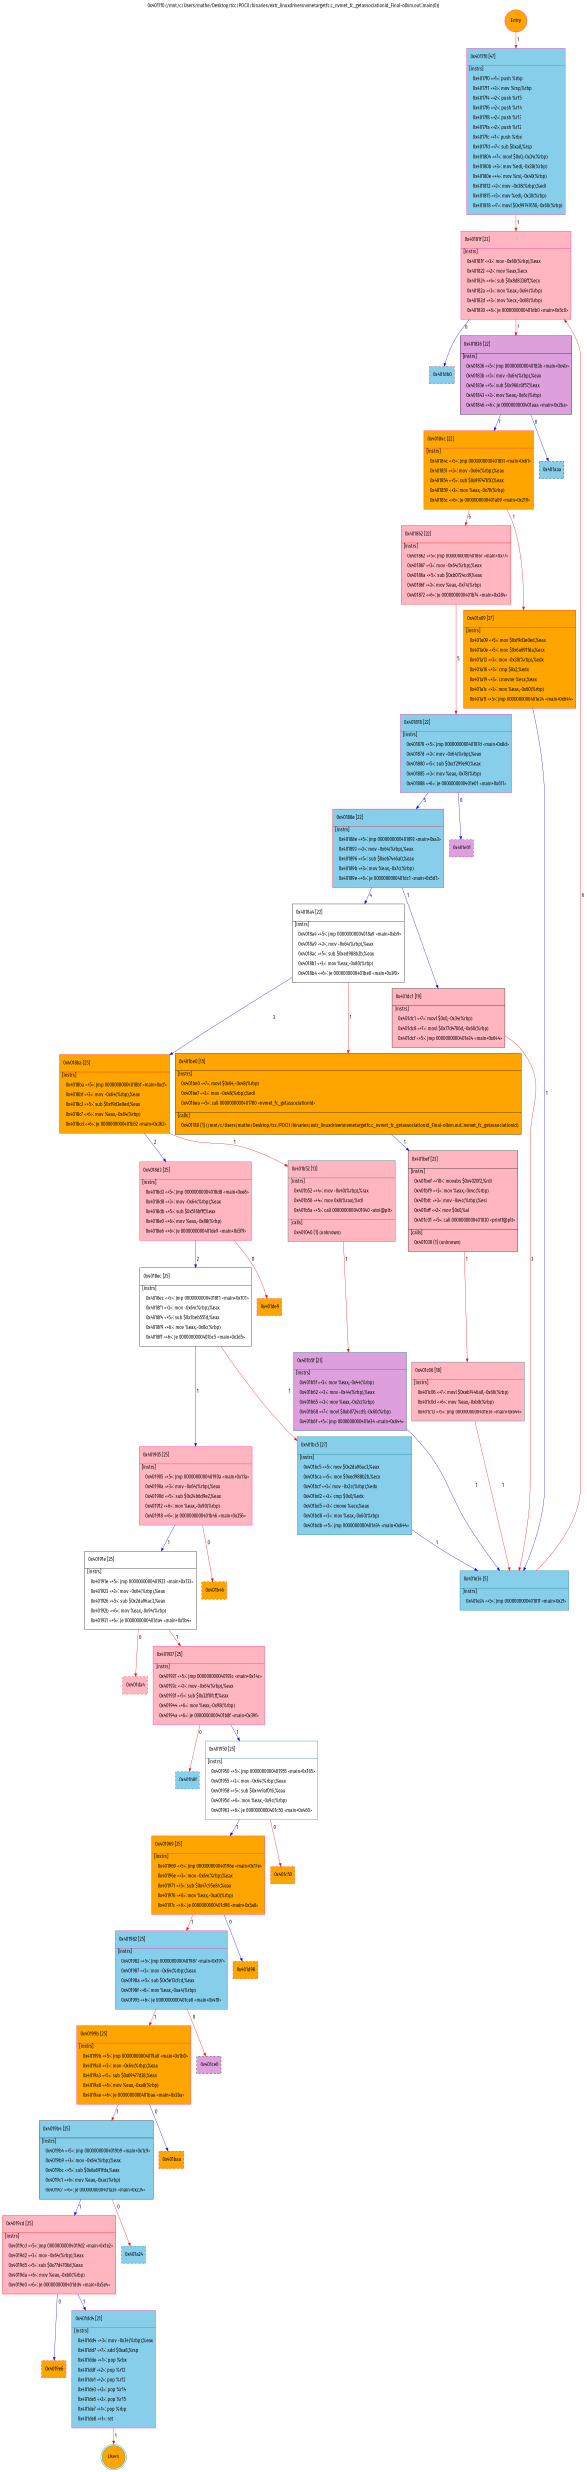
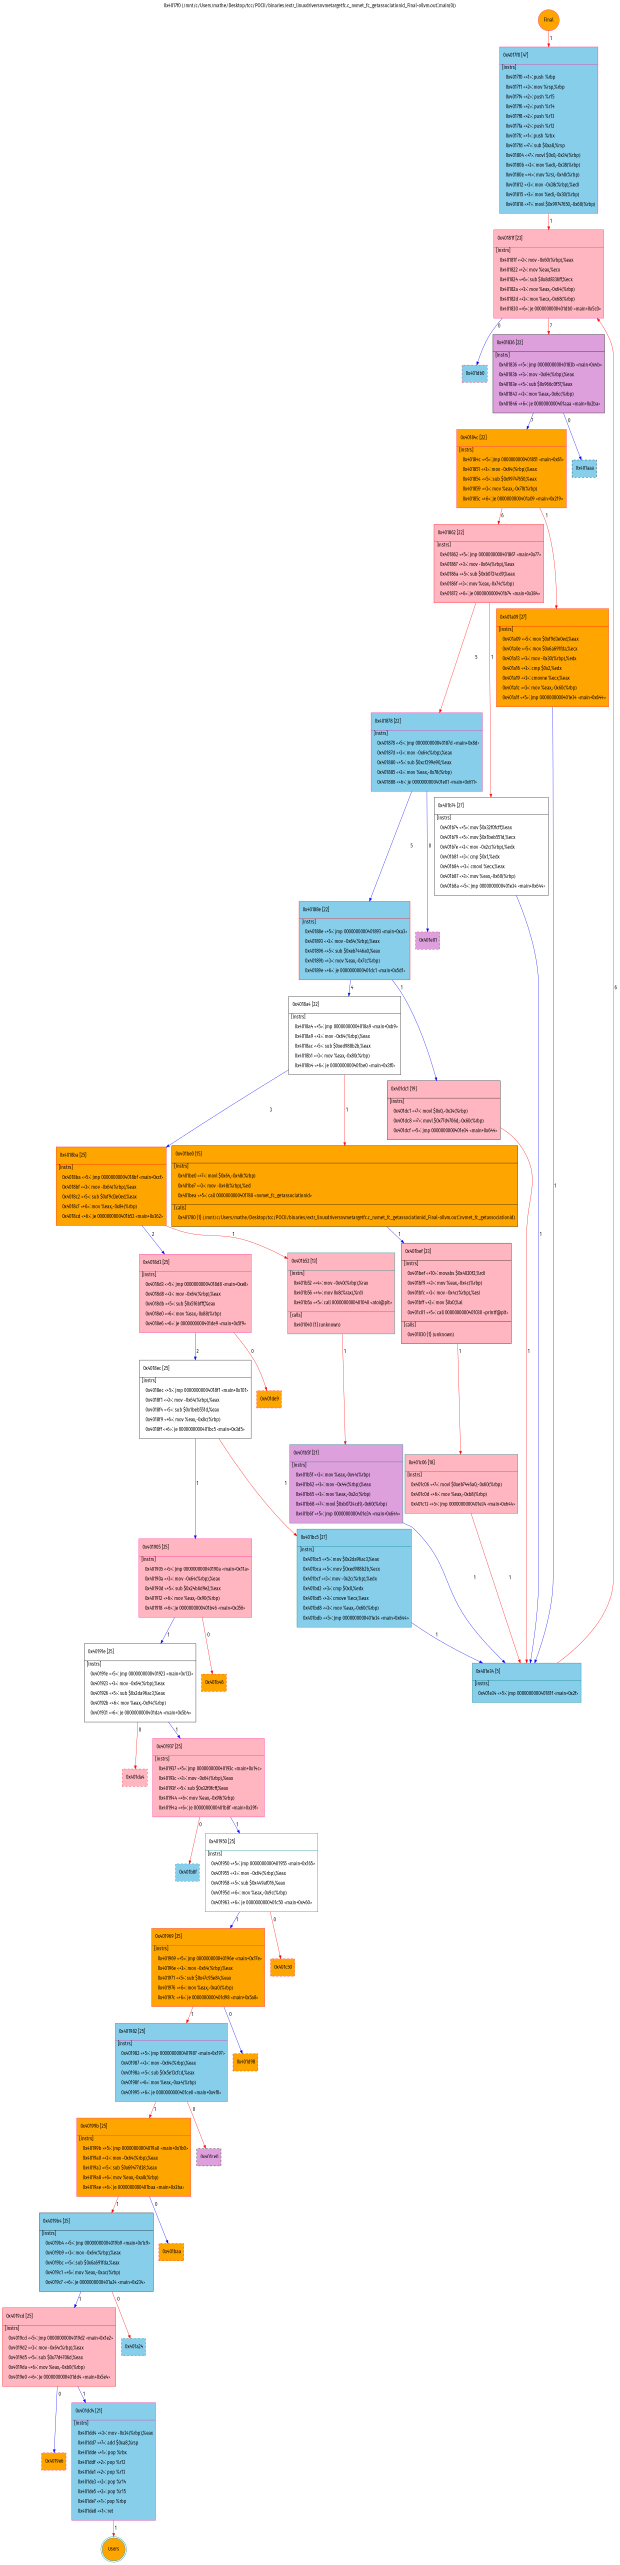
(516, 21) -> (549, 20)
none -> (491, 846)
(532, 1260) -> (528, 1352)
(174, 1637) -> (173, 1729)
